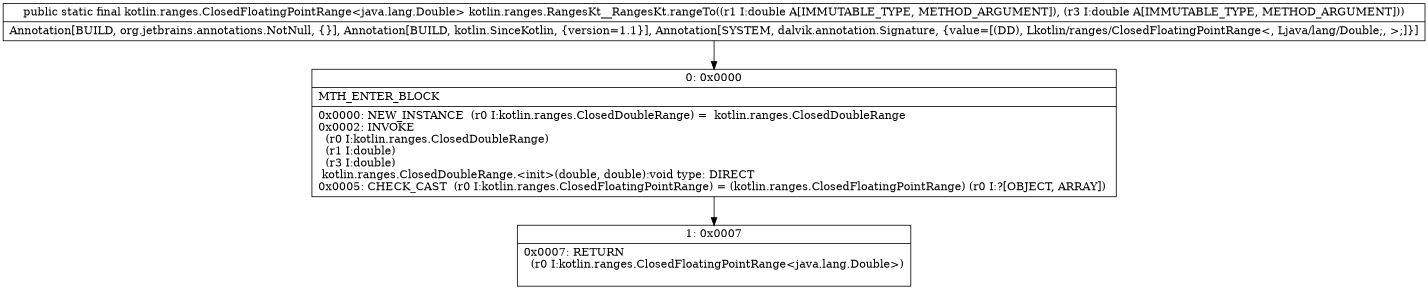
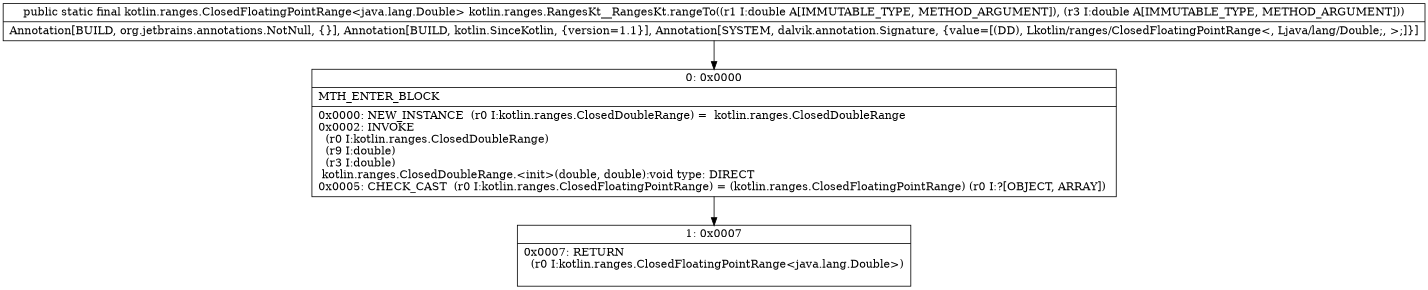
(357, 151) -> (357, 151)
